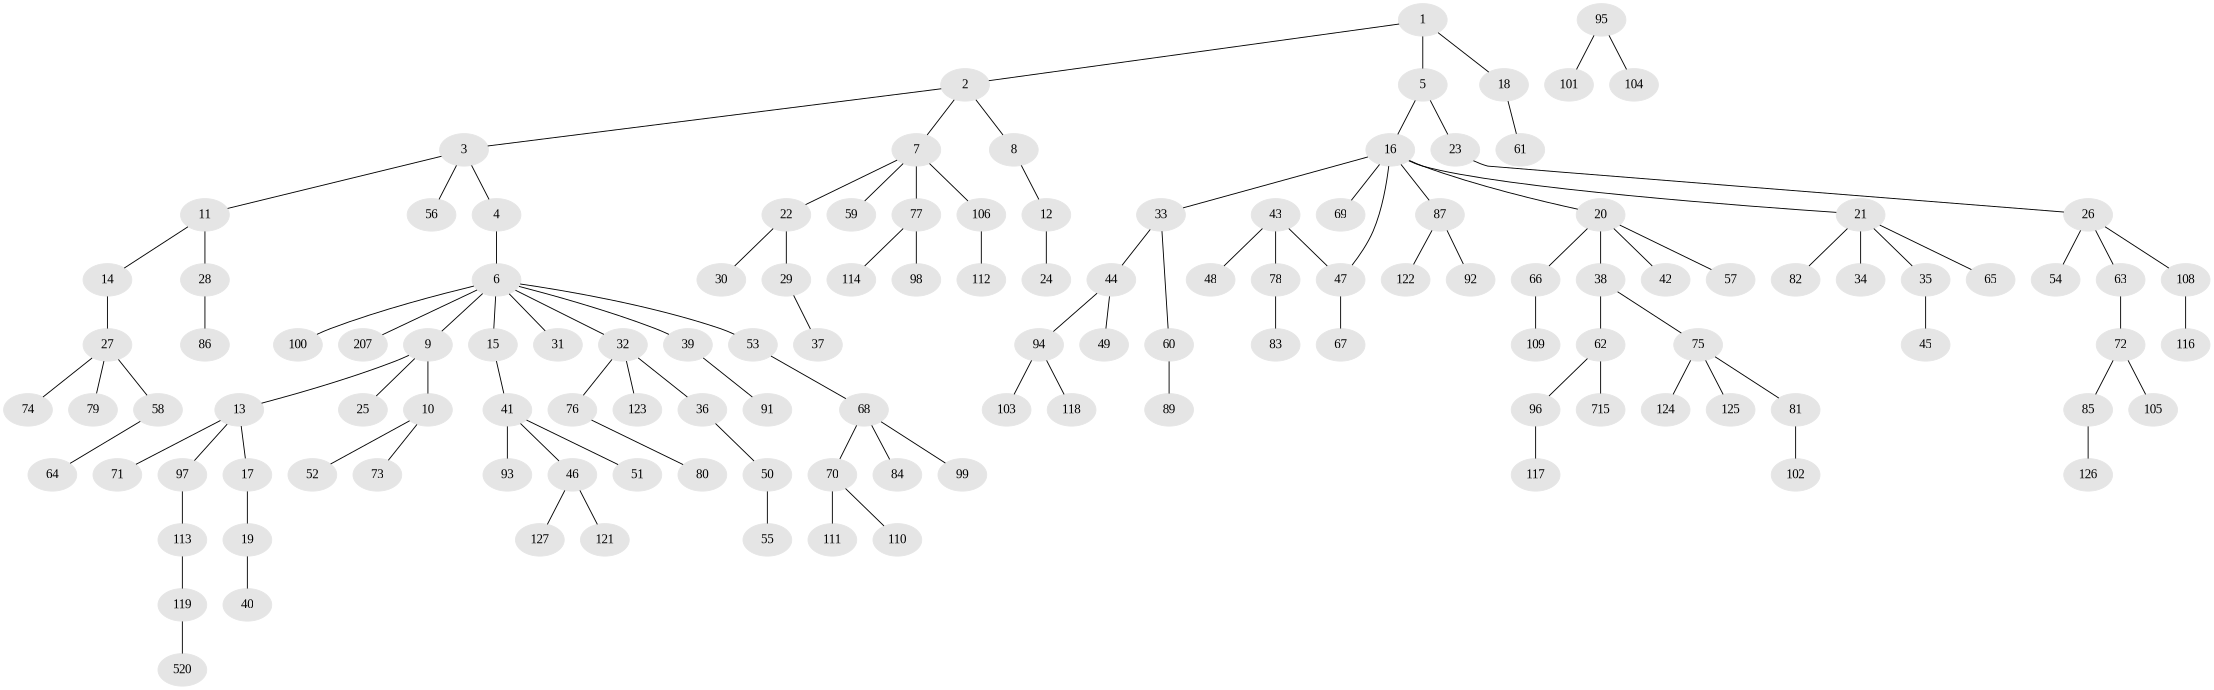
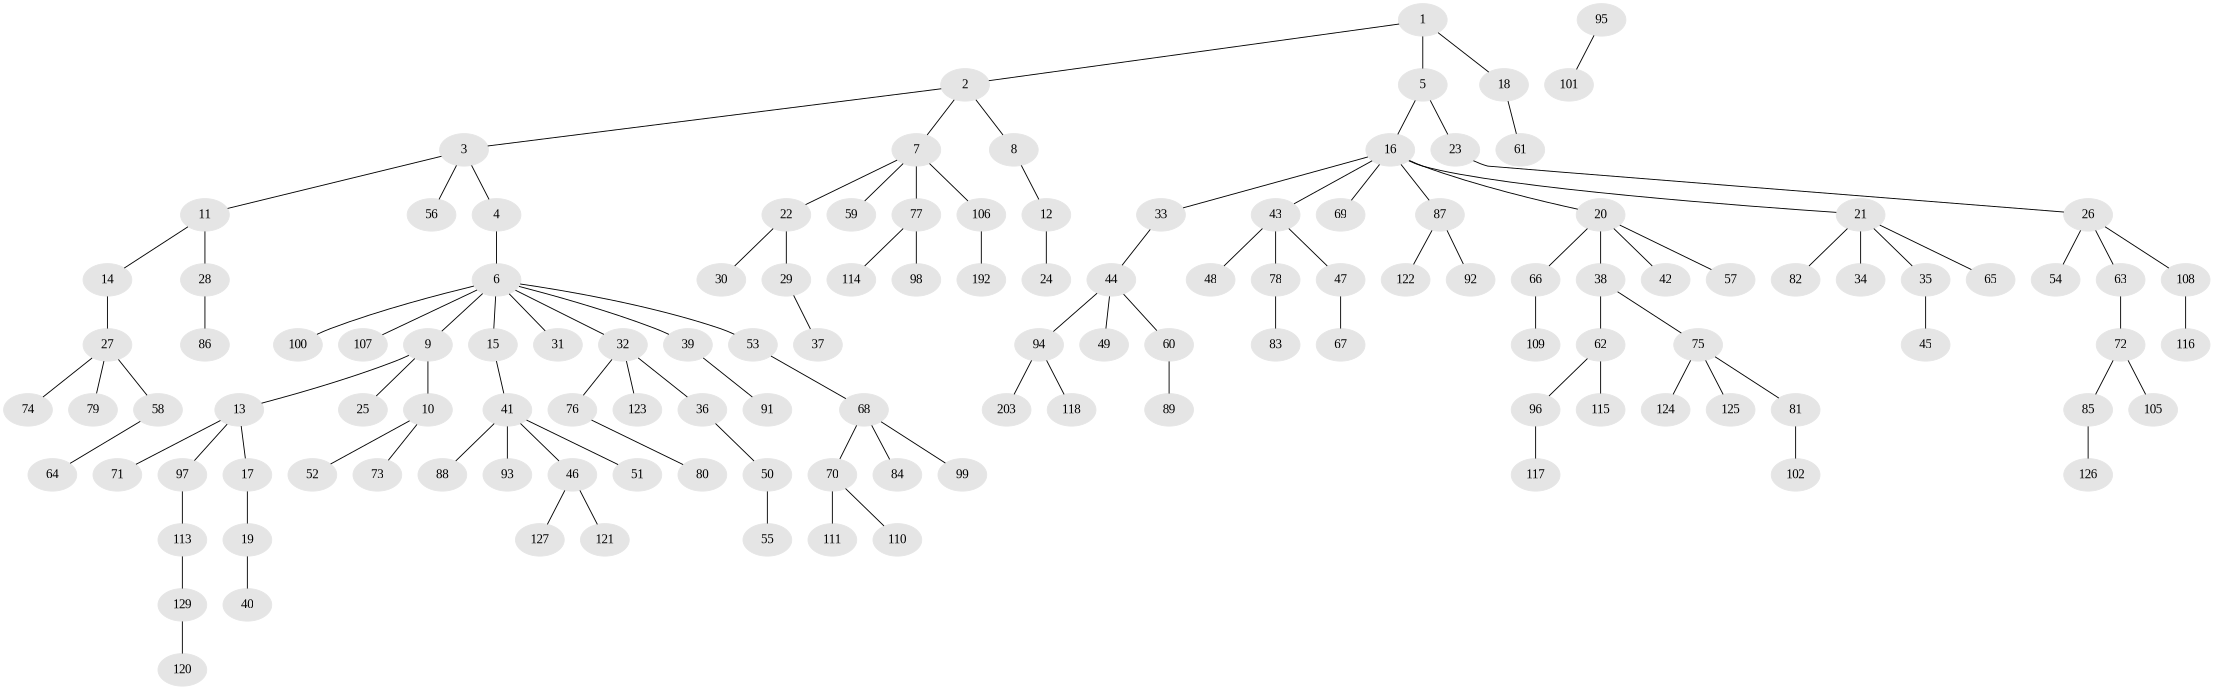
(1634, 85) -> none
(1378, 218) -> (1333, 182)
(981, 280) -> (981, 280)
(1165, 280) -> (1140, 312)
(363, 345) -> (363, 345)
(1007, 410) -> (1007, 410)
(1601, 410) -> (1601, 410)
none -> (442, 475)
(182, 605) -> (182, 605)
(182, 670) -> (182, 670)
